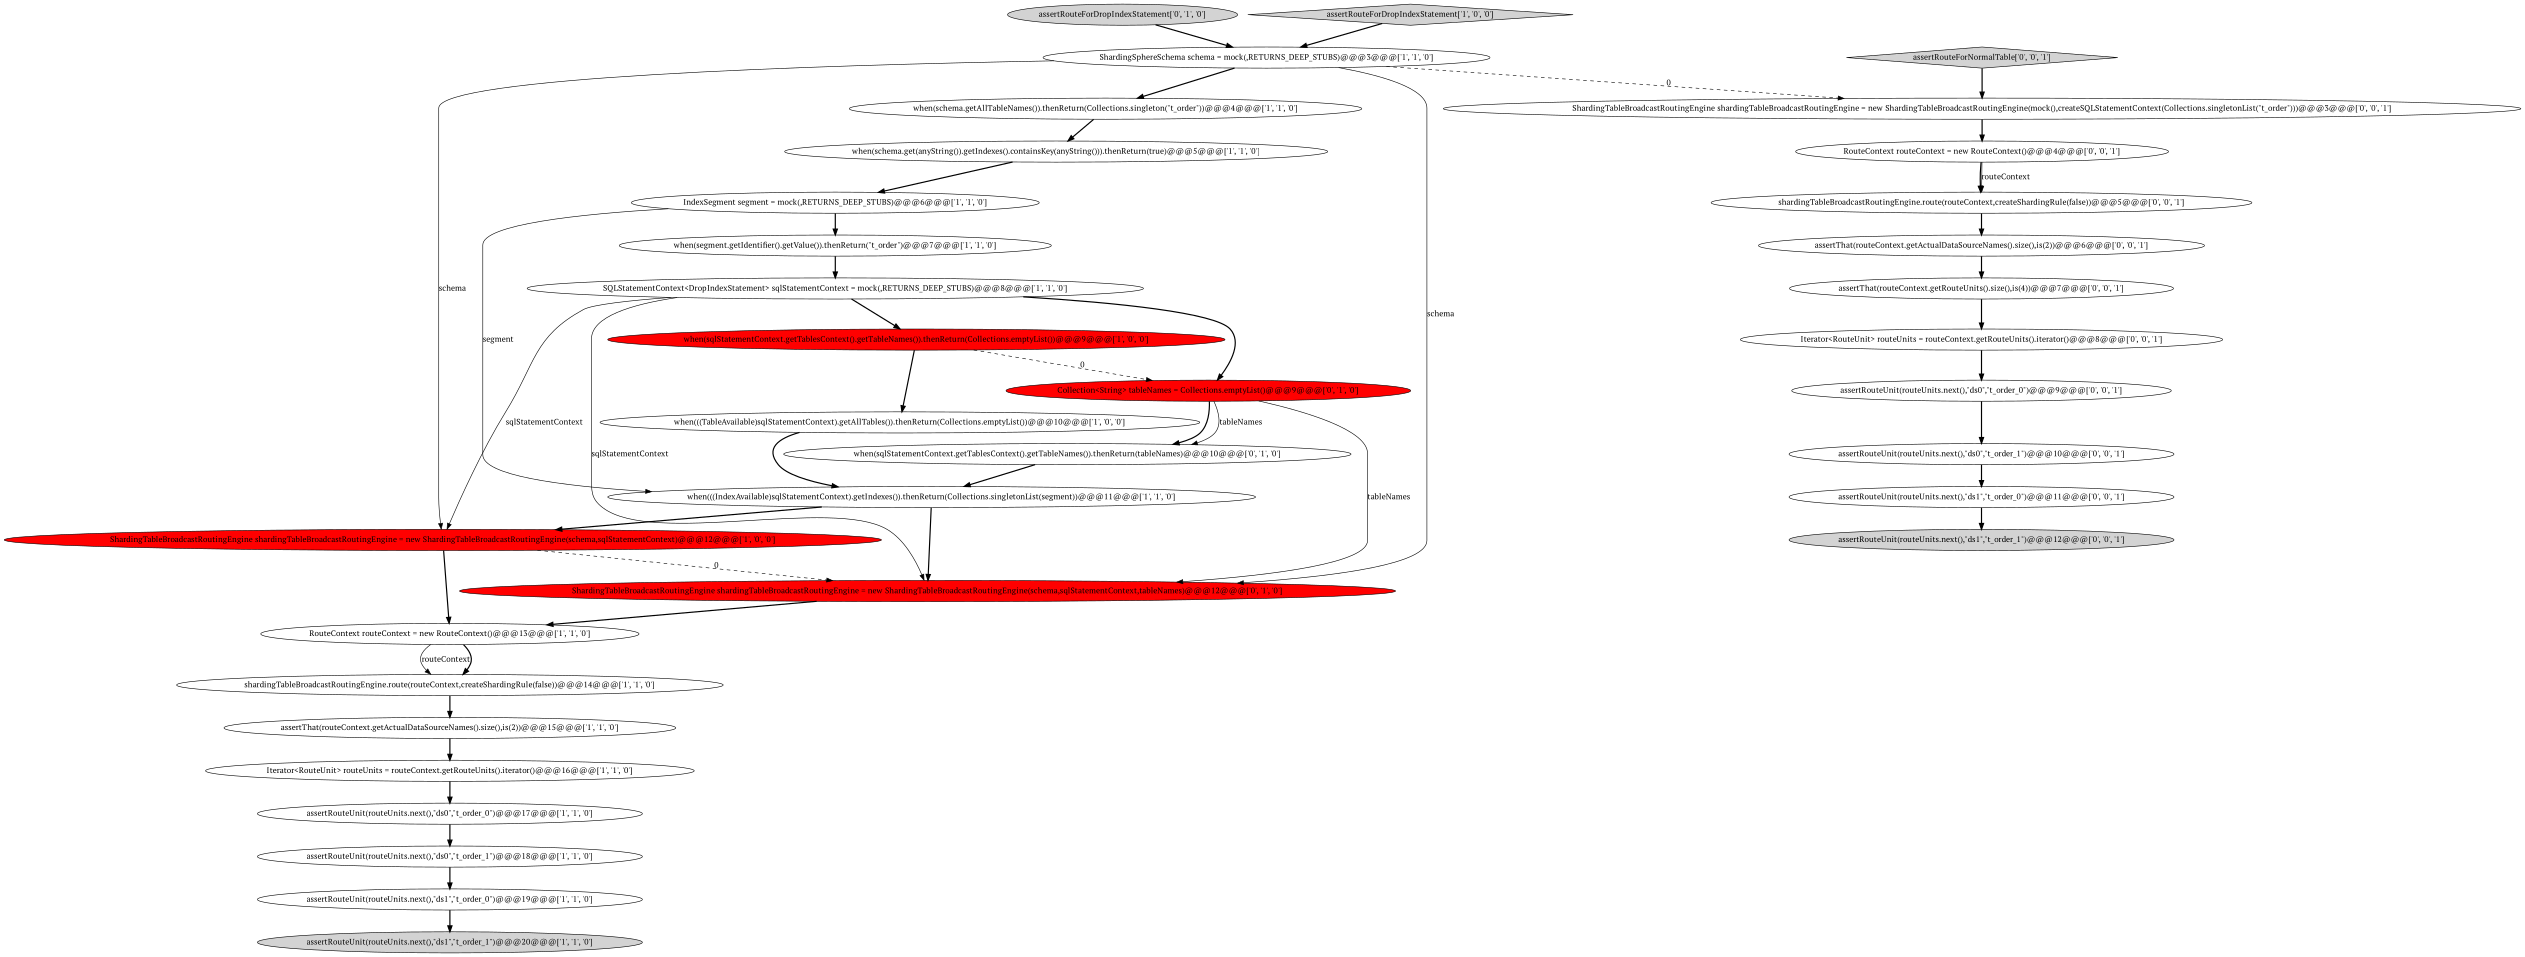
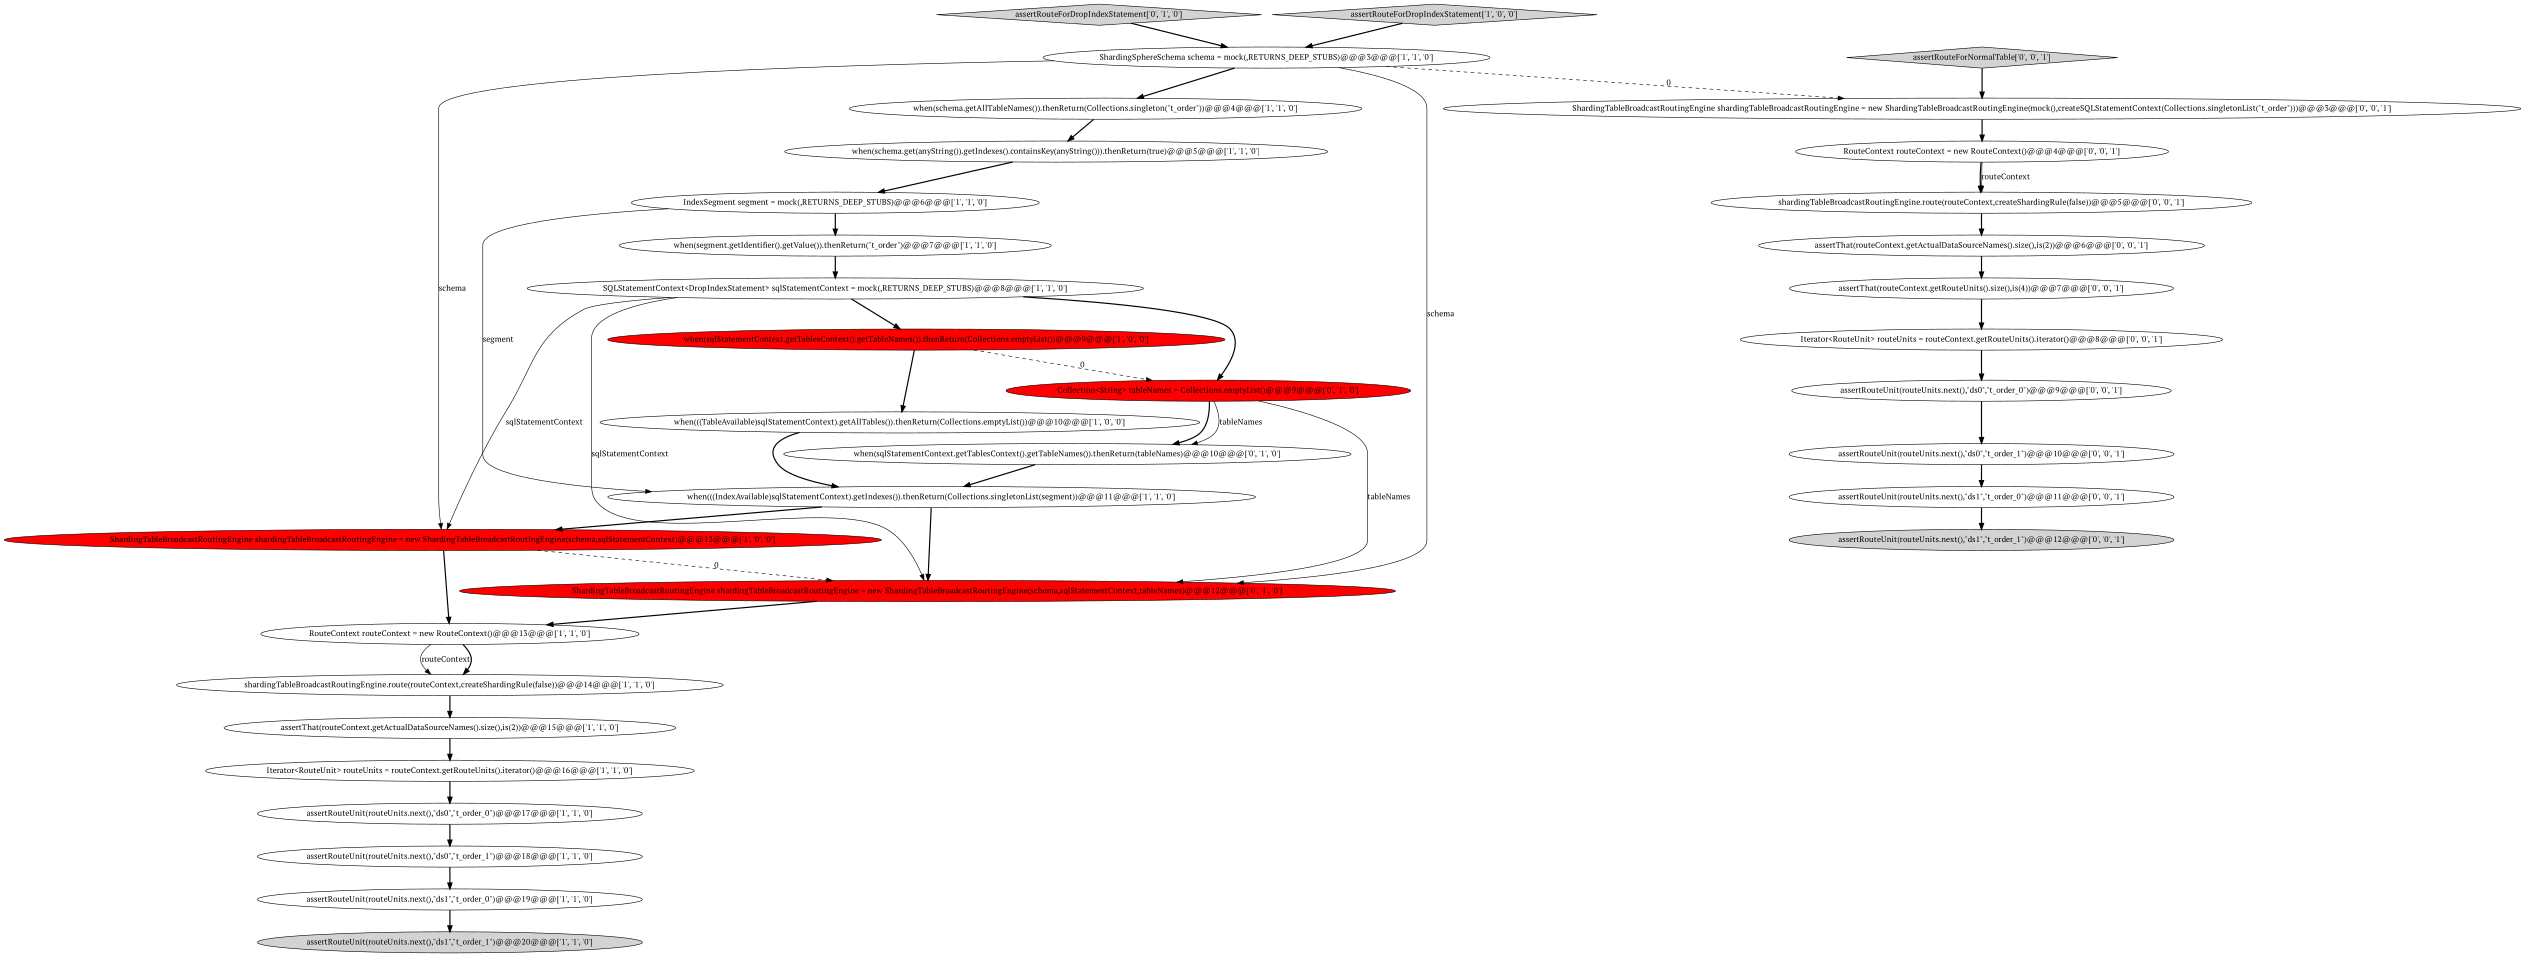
(1123, 15) -> (1099, 15)
